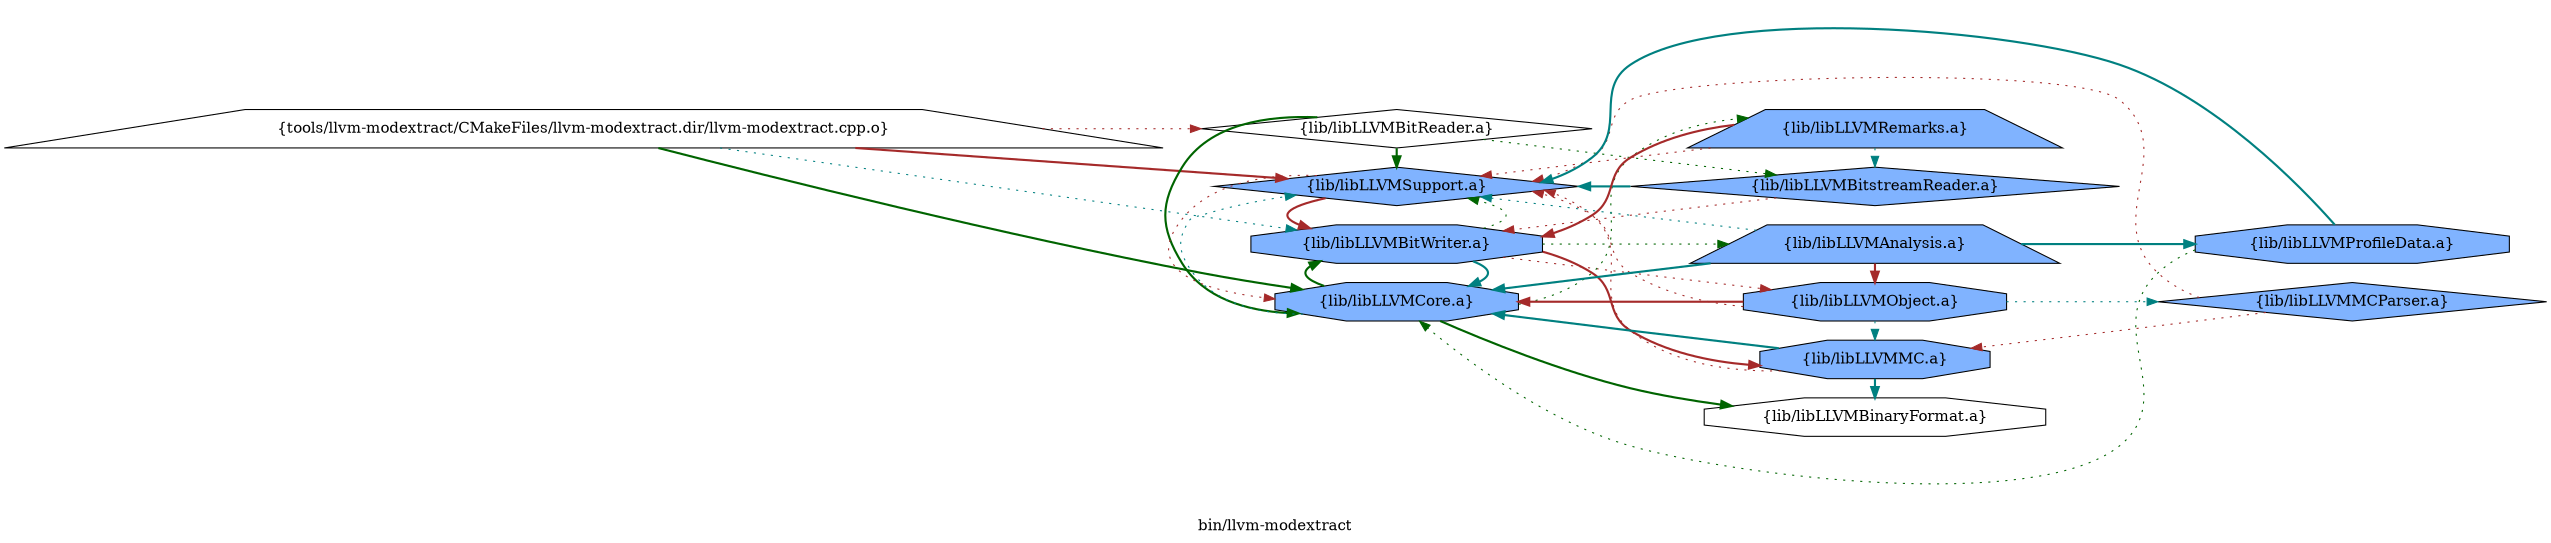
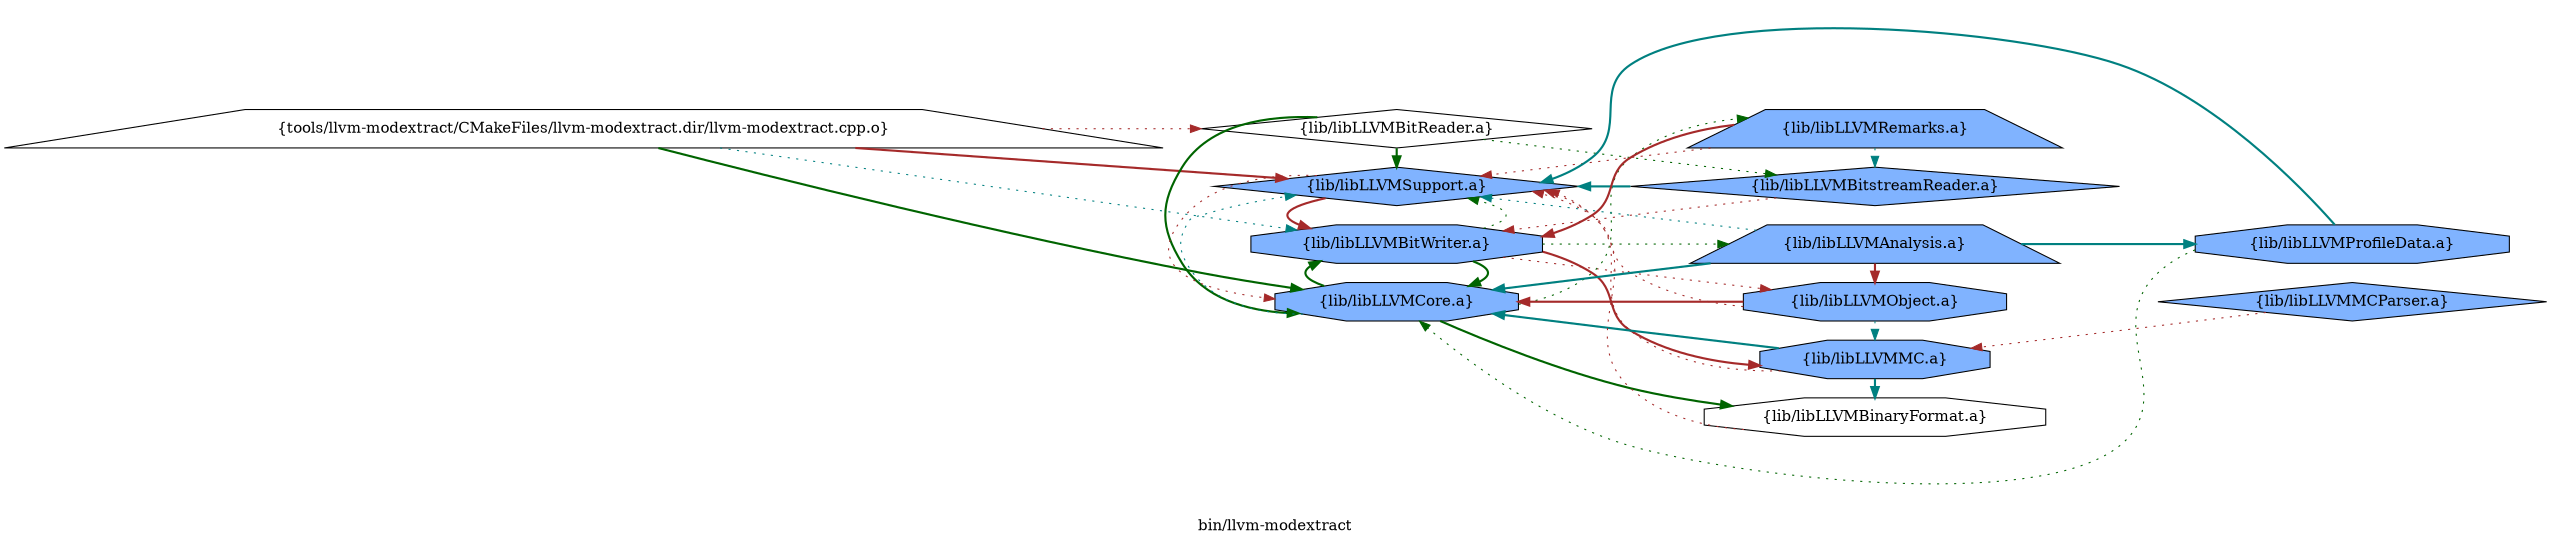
(1931, 78) -> (1608, 343)
(1487, 270) -> (1487, 270)
(2077, 302) -> none
